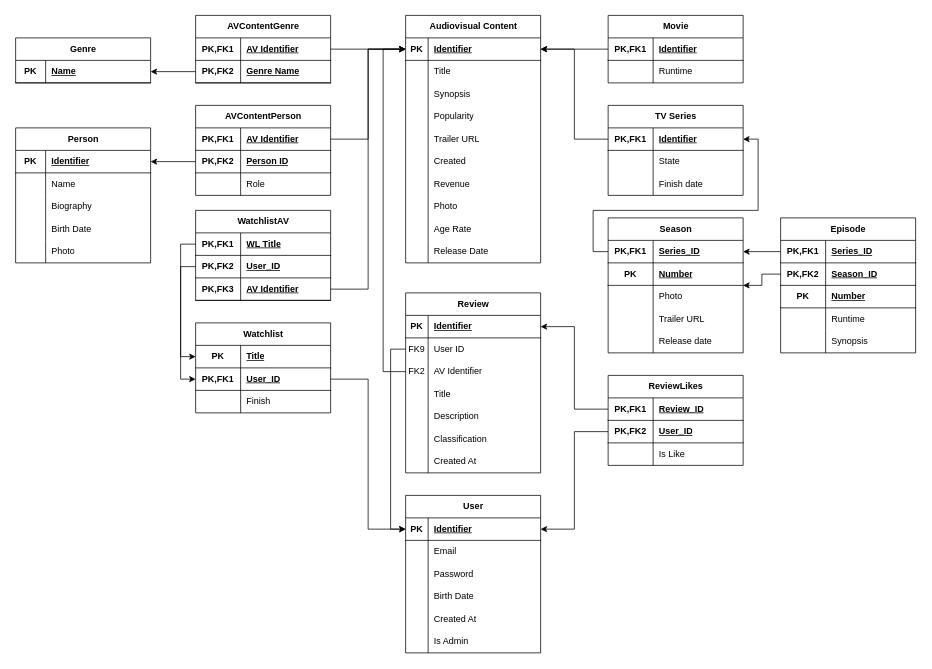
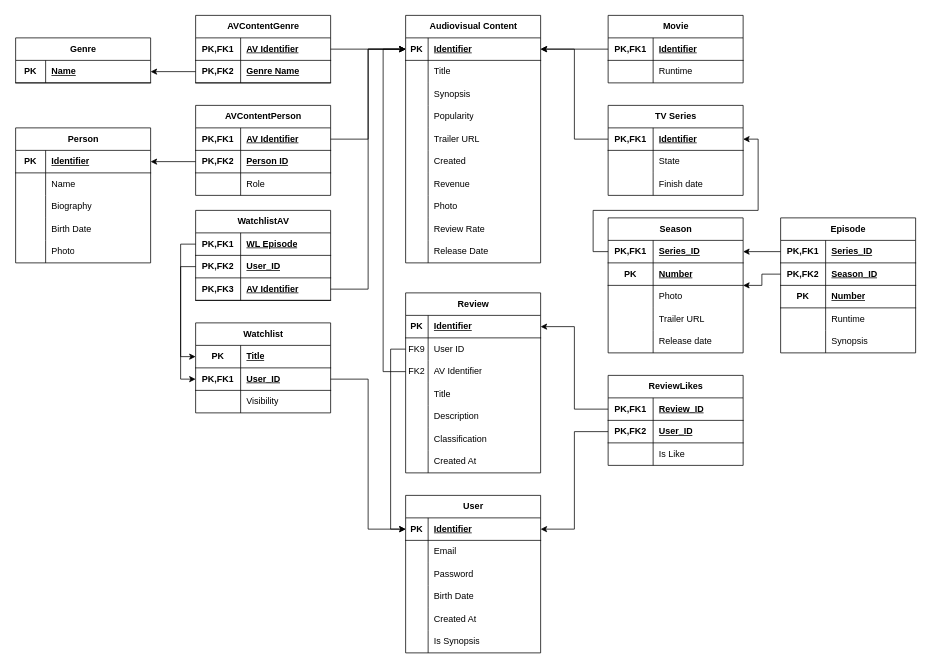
(453, 229) -> (459, 229)
(263, 244) -> (269, 244)
(259, 402) -> (266, 402)
(452, 642) -> (459, 642)
